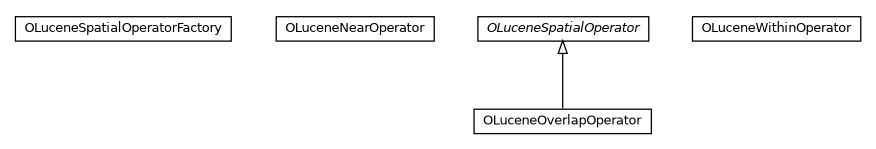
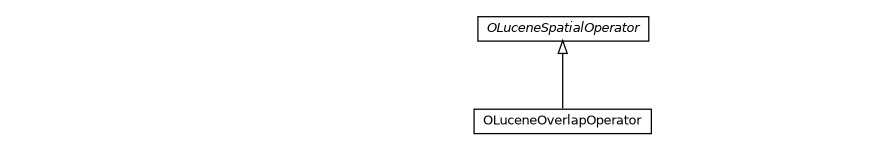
(123, 28) -> none
(355, 28) -> none
(776, 28) -> none
